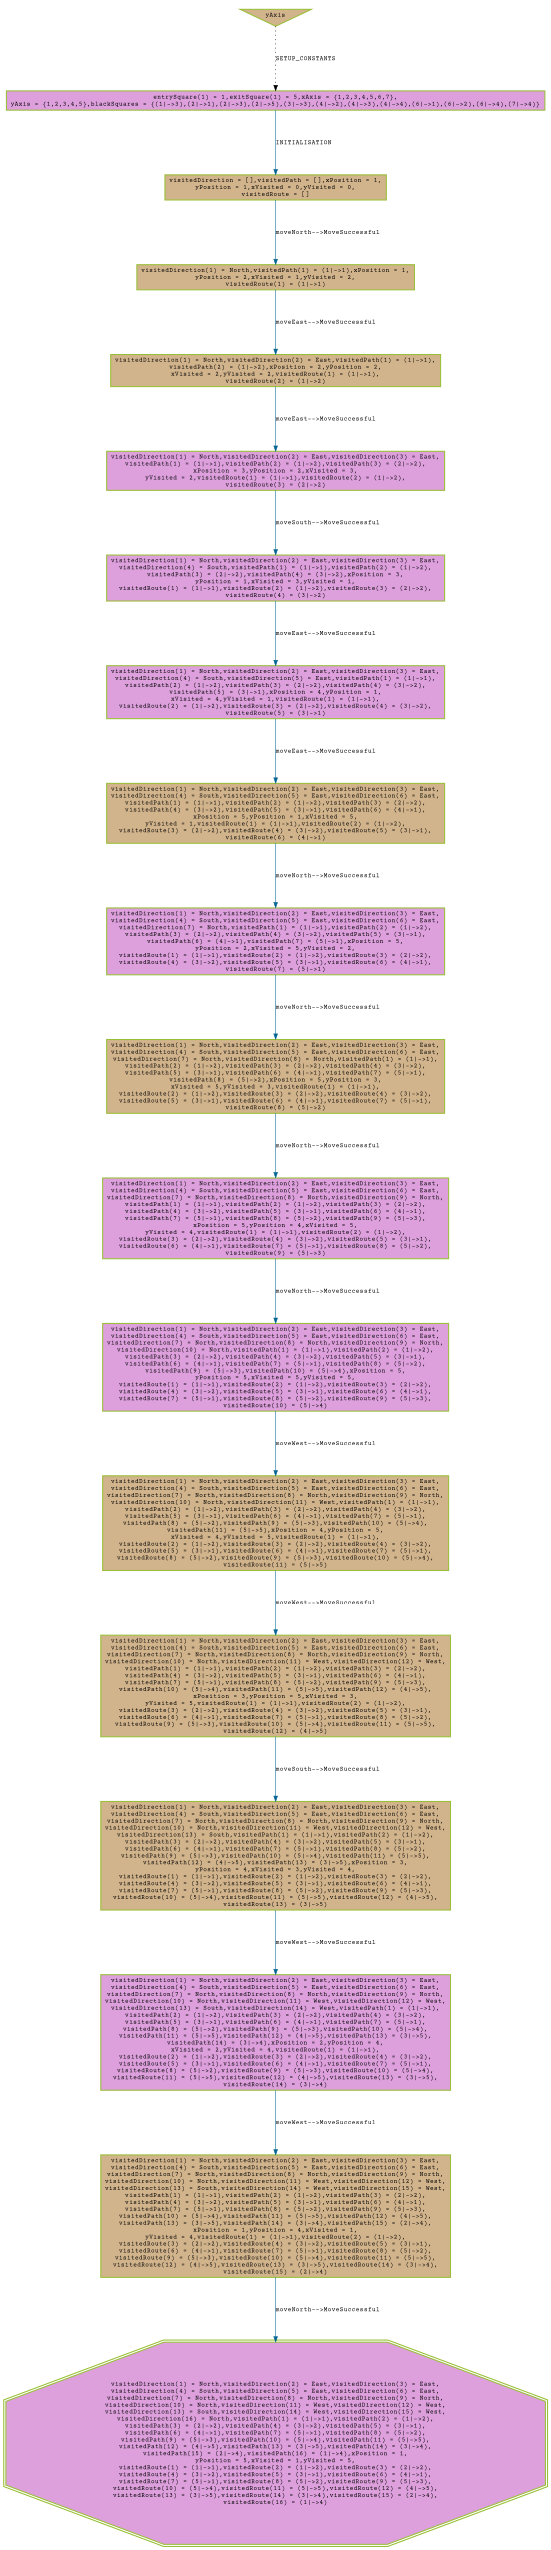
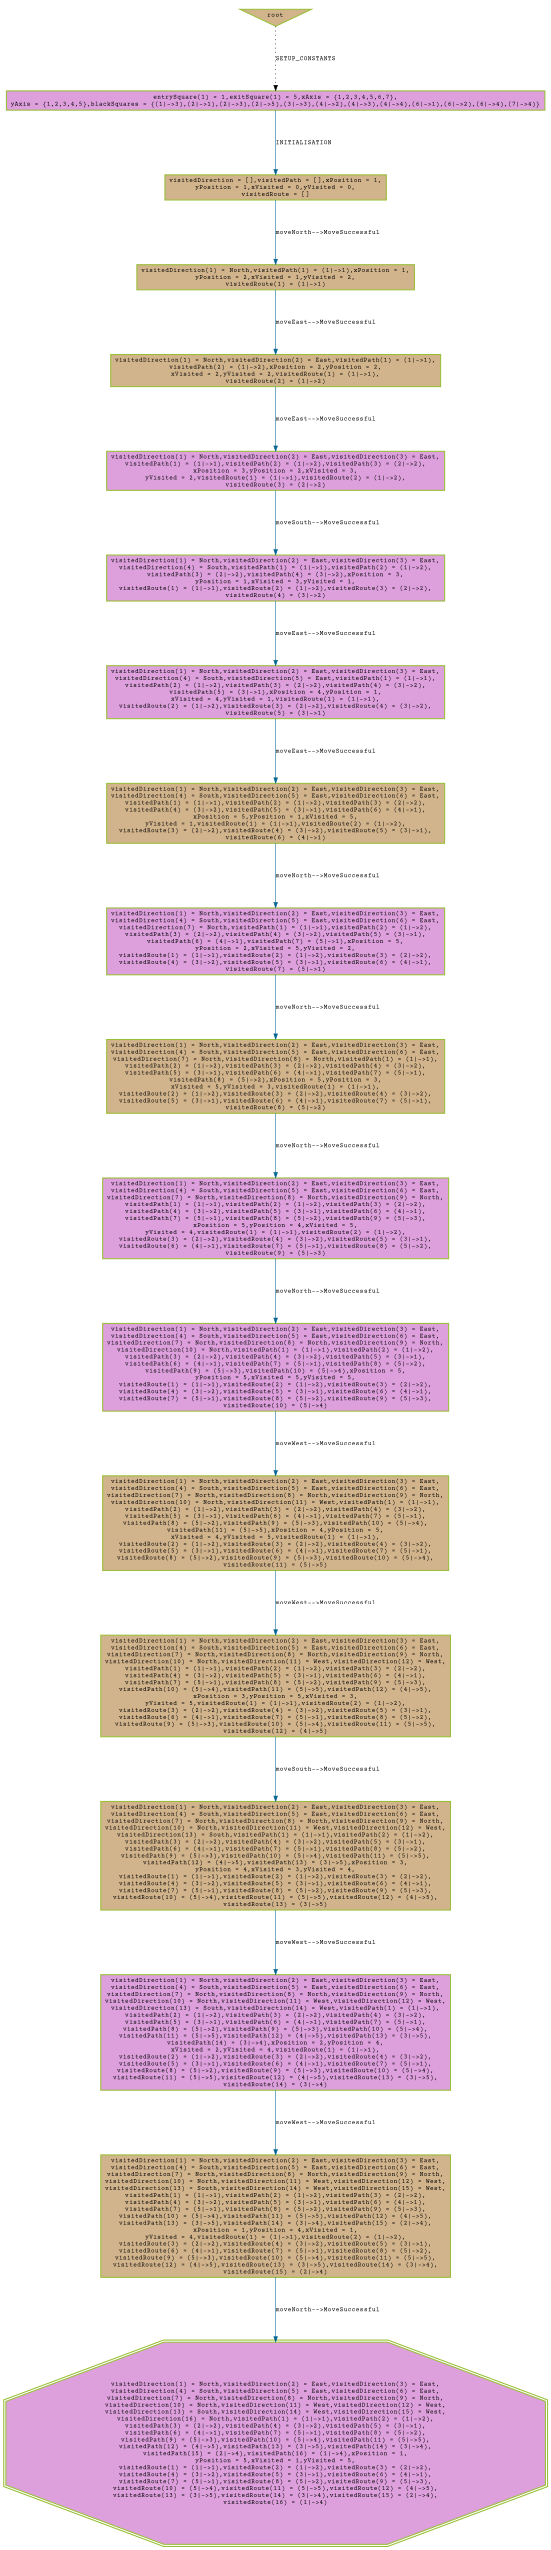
(276, 15) -> (276, 15)
